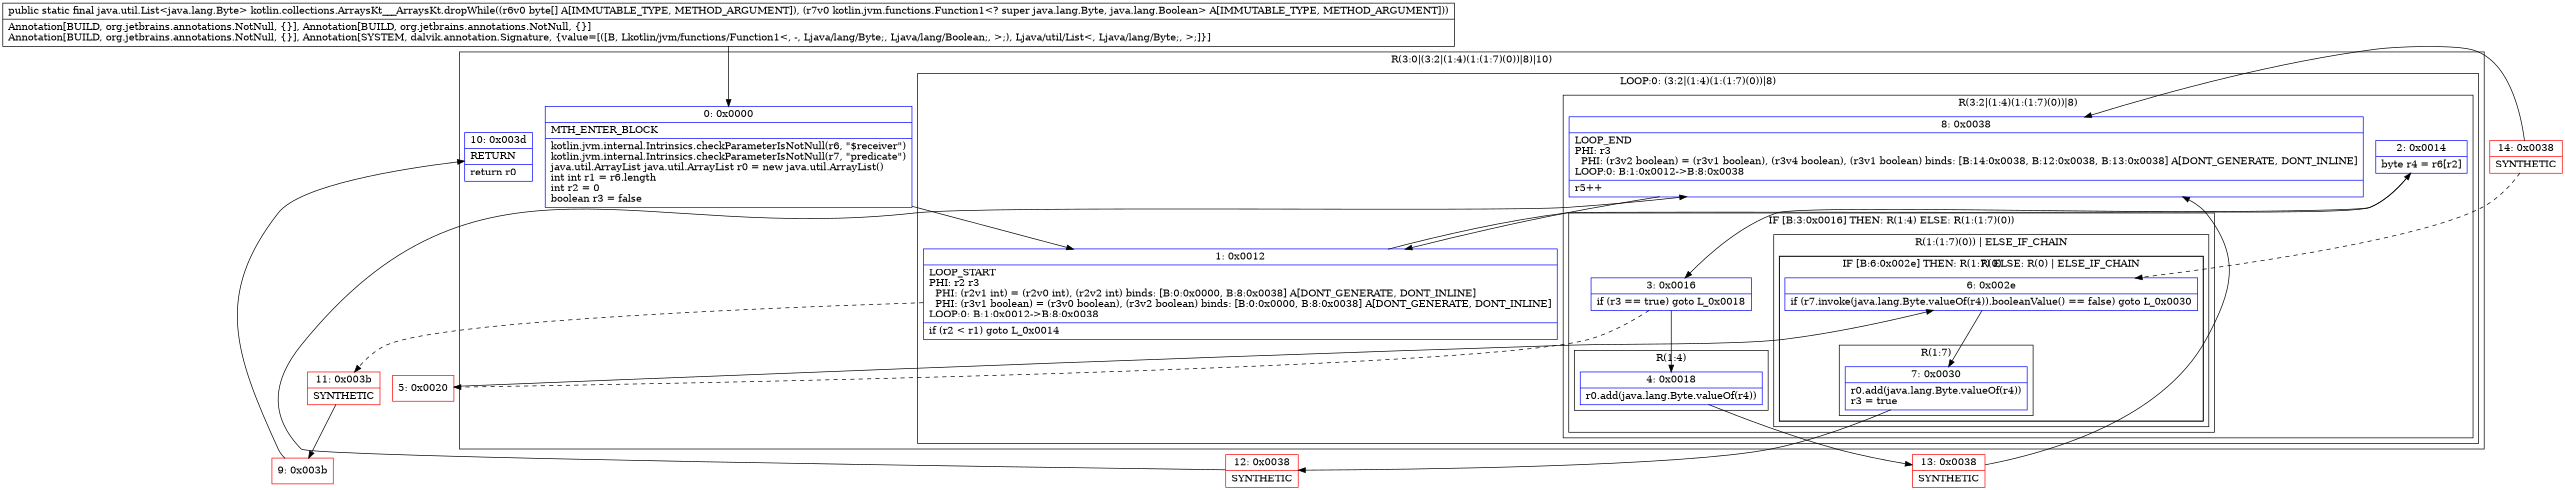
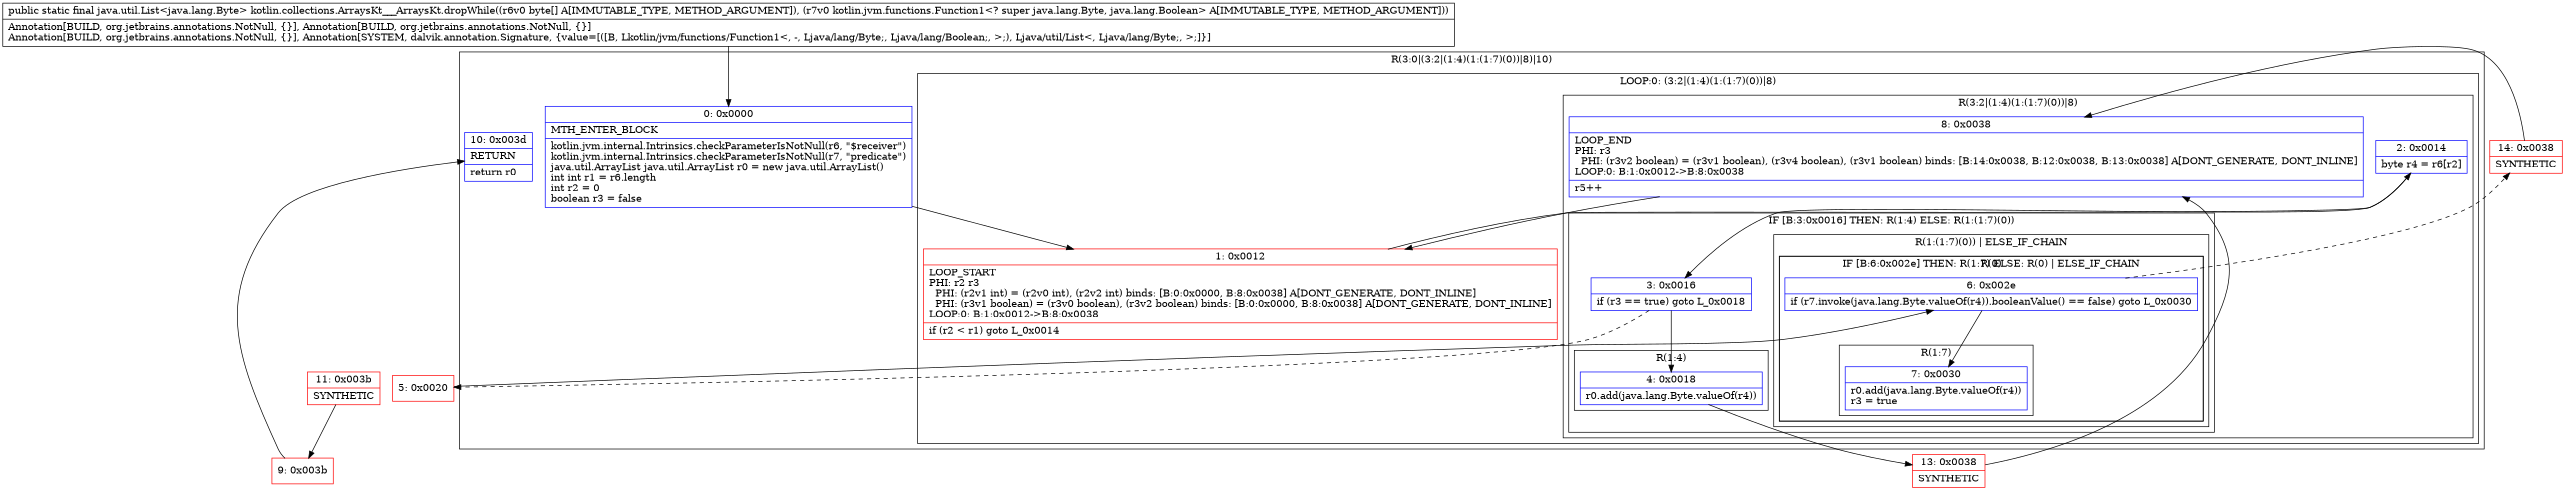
(2340, 247) -> (2322, 248)
(1240, 294) -> (1240, 294)
(636, 316) -> none
(1262, 471) -> none
